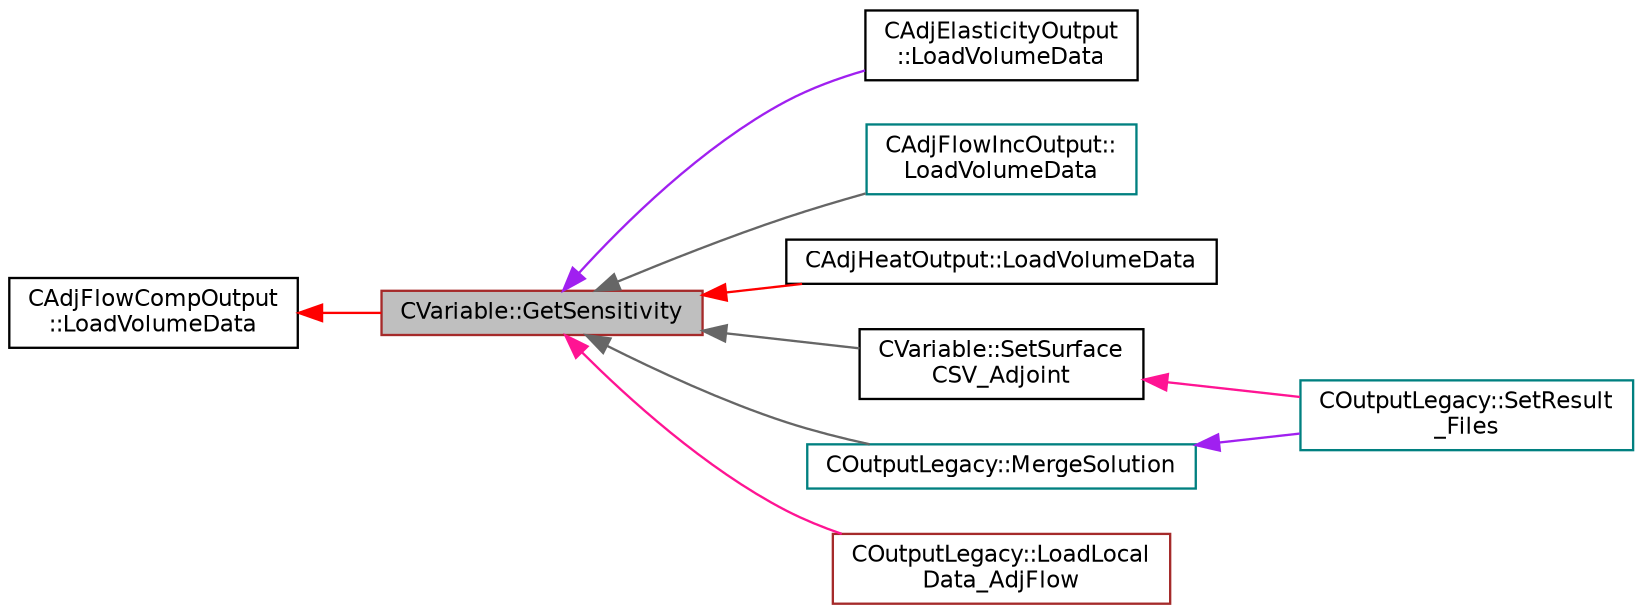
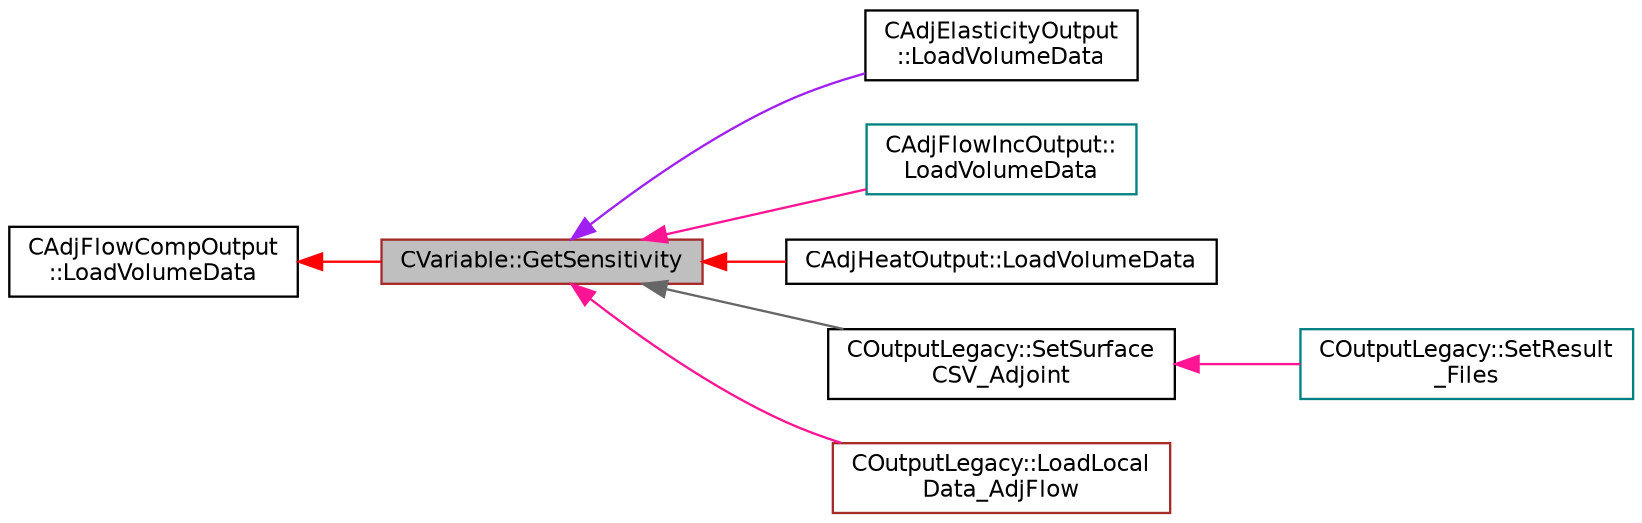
(740, 234) -> (766, 212)
(1002, 364) -> (1002, 364)
(1002, 466) -> none
